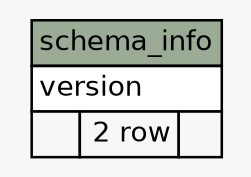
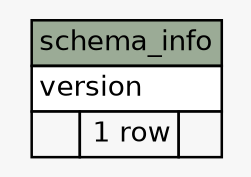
(132, 133) -> (132, 133)
